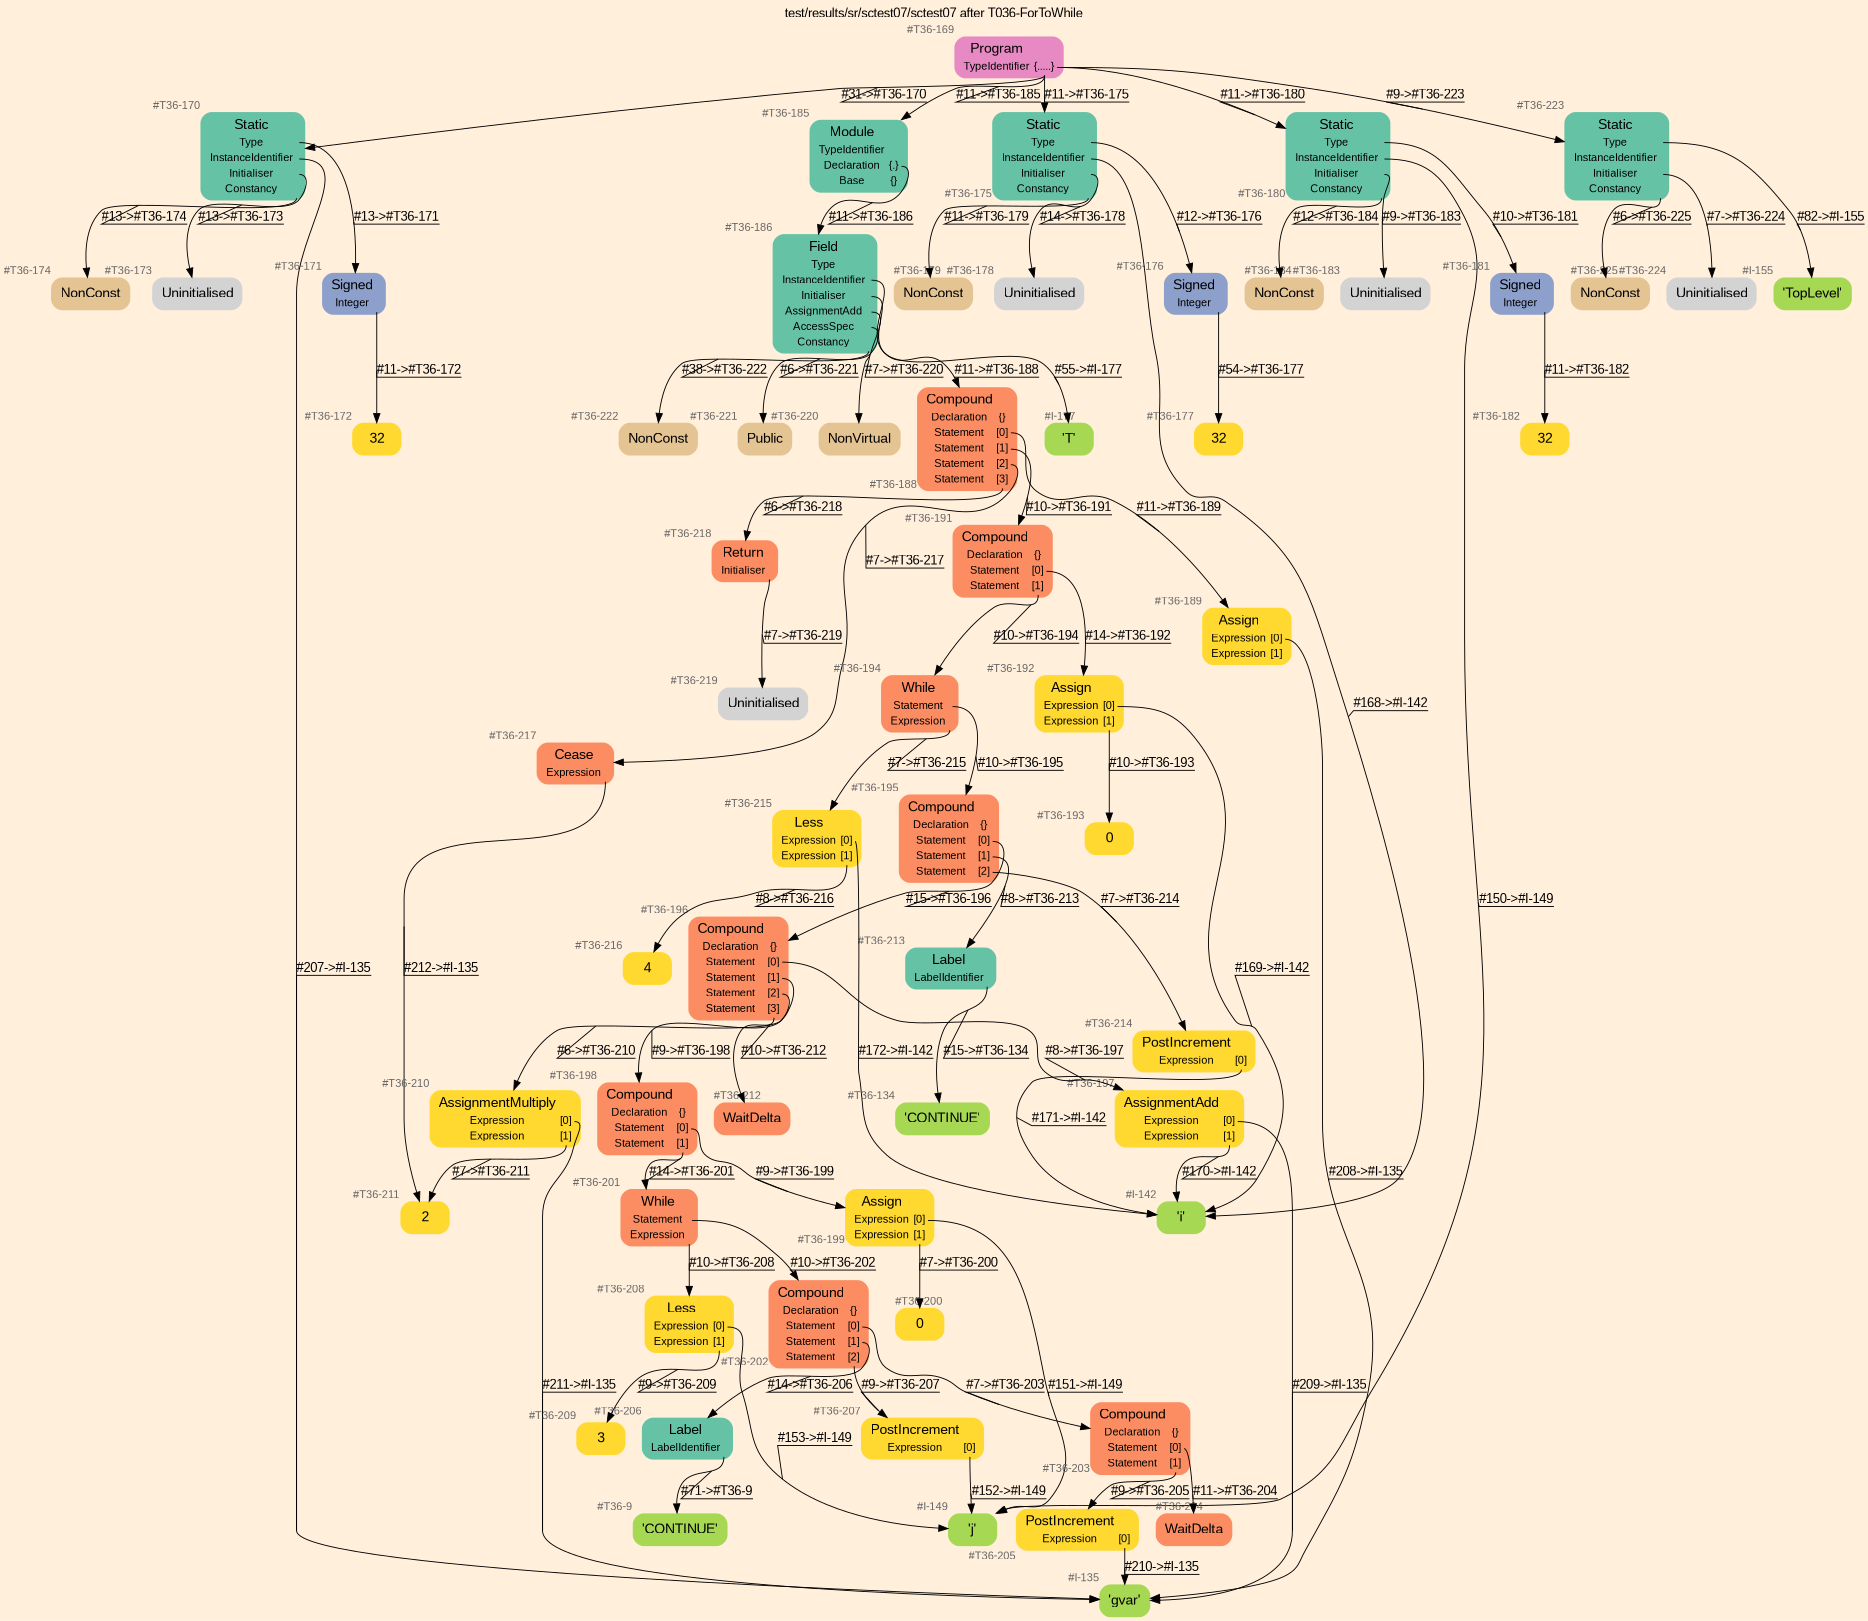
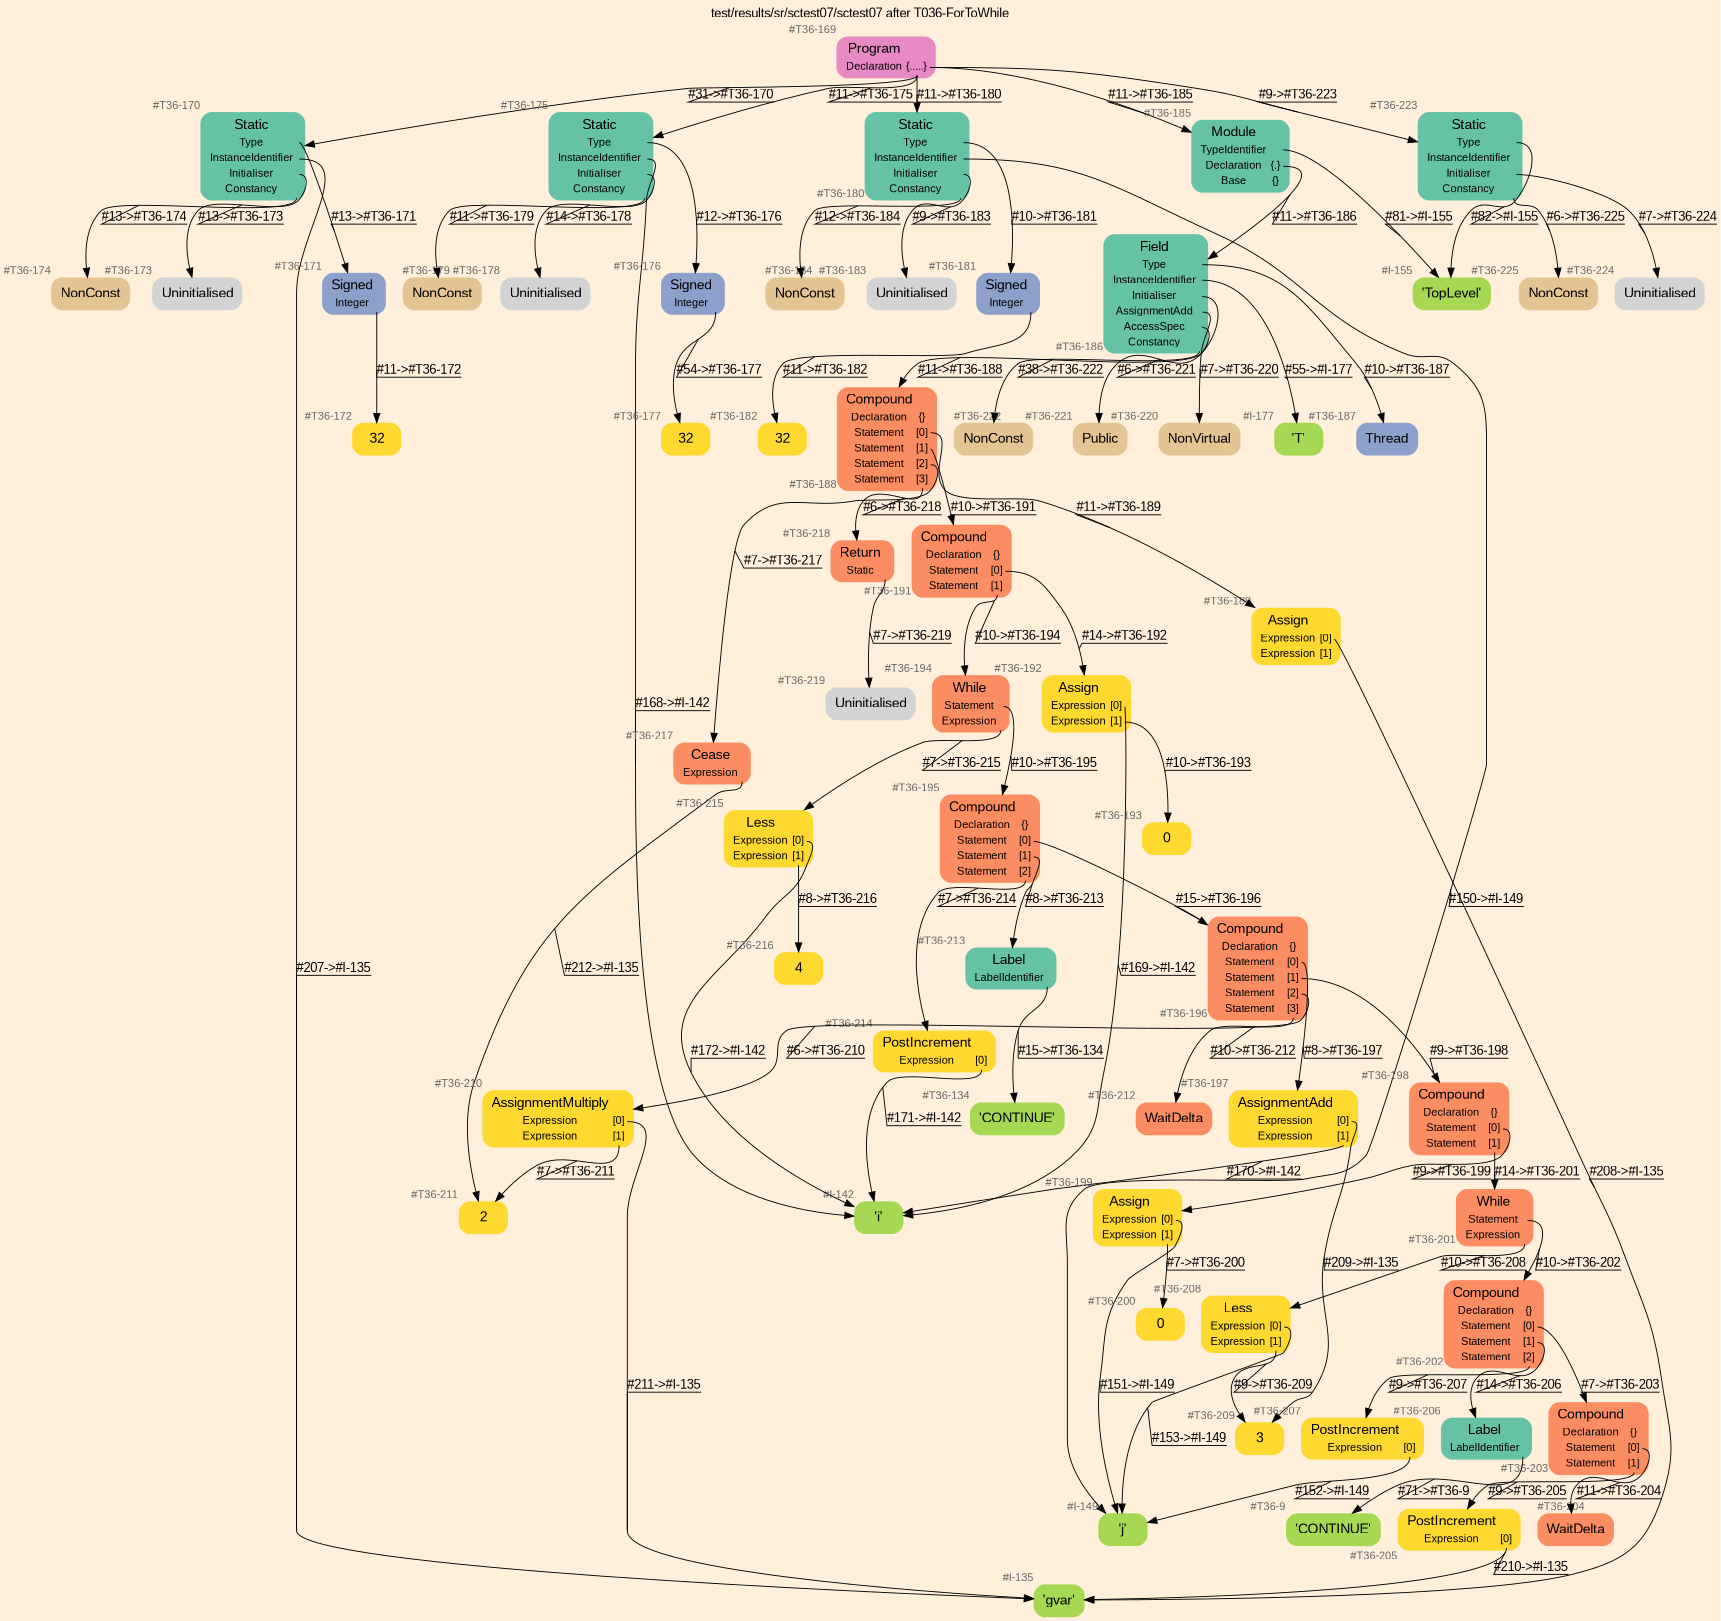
(997, 67) -> (874, 67)
none -> (1364, 201)
none -> (1387, 439)
(743, 570) -> (861, 570)
(1292, 1394) -> (1322, 1276)
